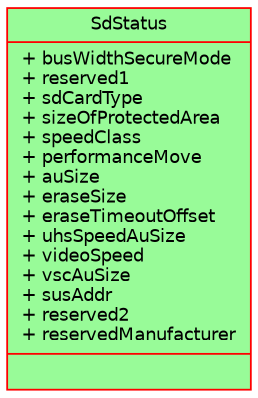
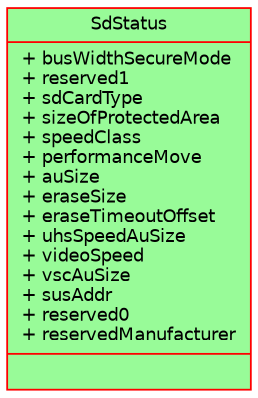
(76, 315) -> (76, 315)
